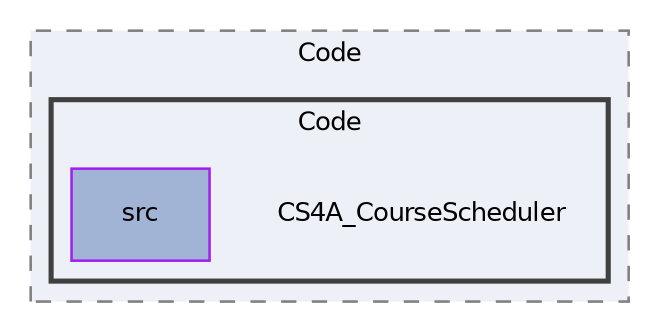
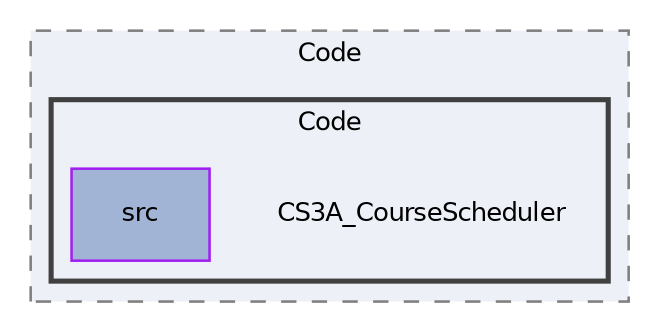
(422, 215) -> (422, 215)
